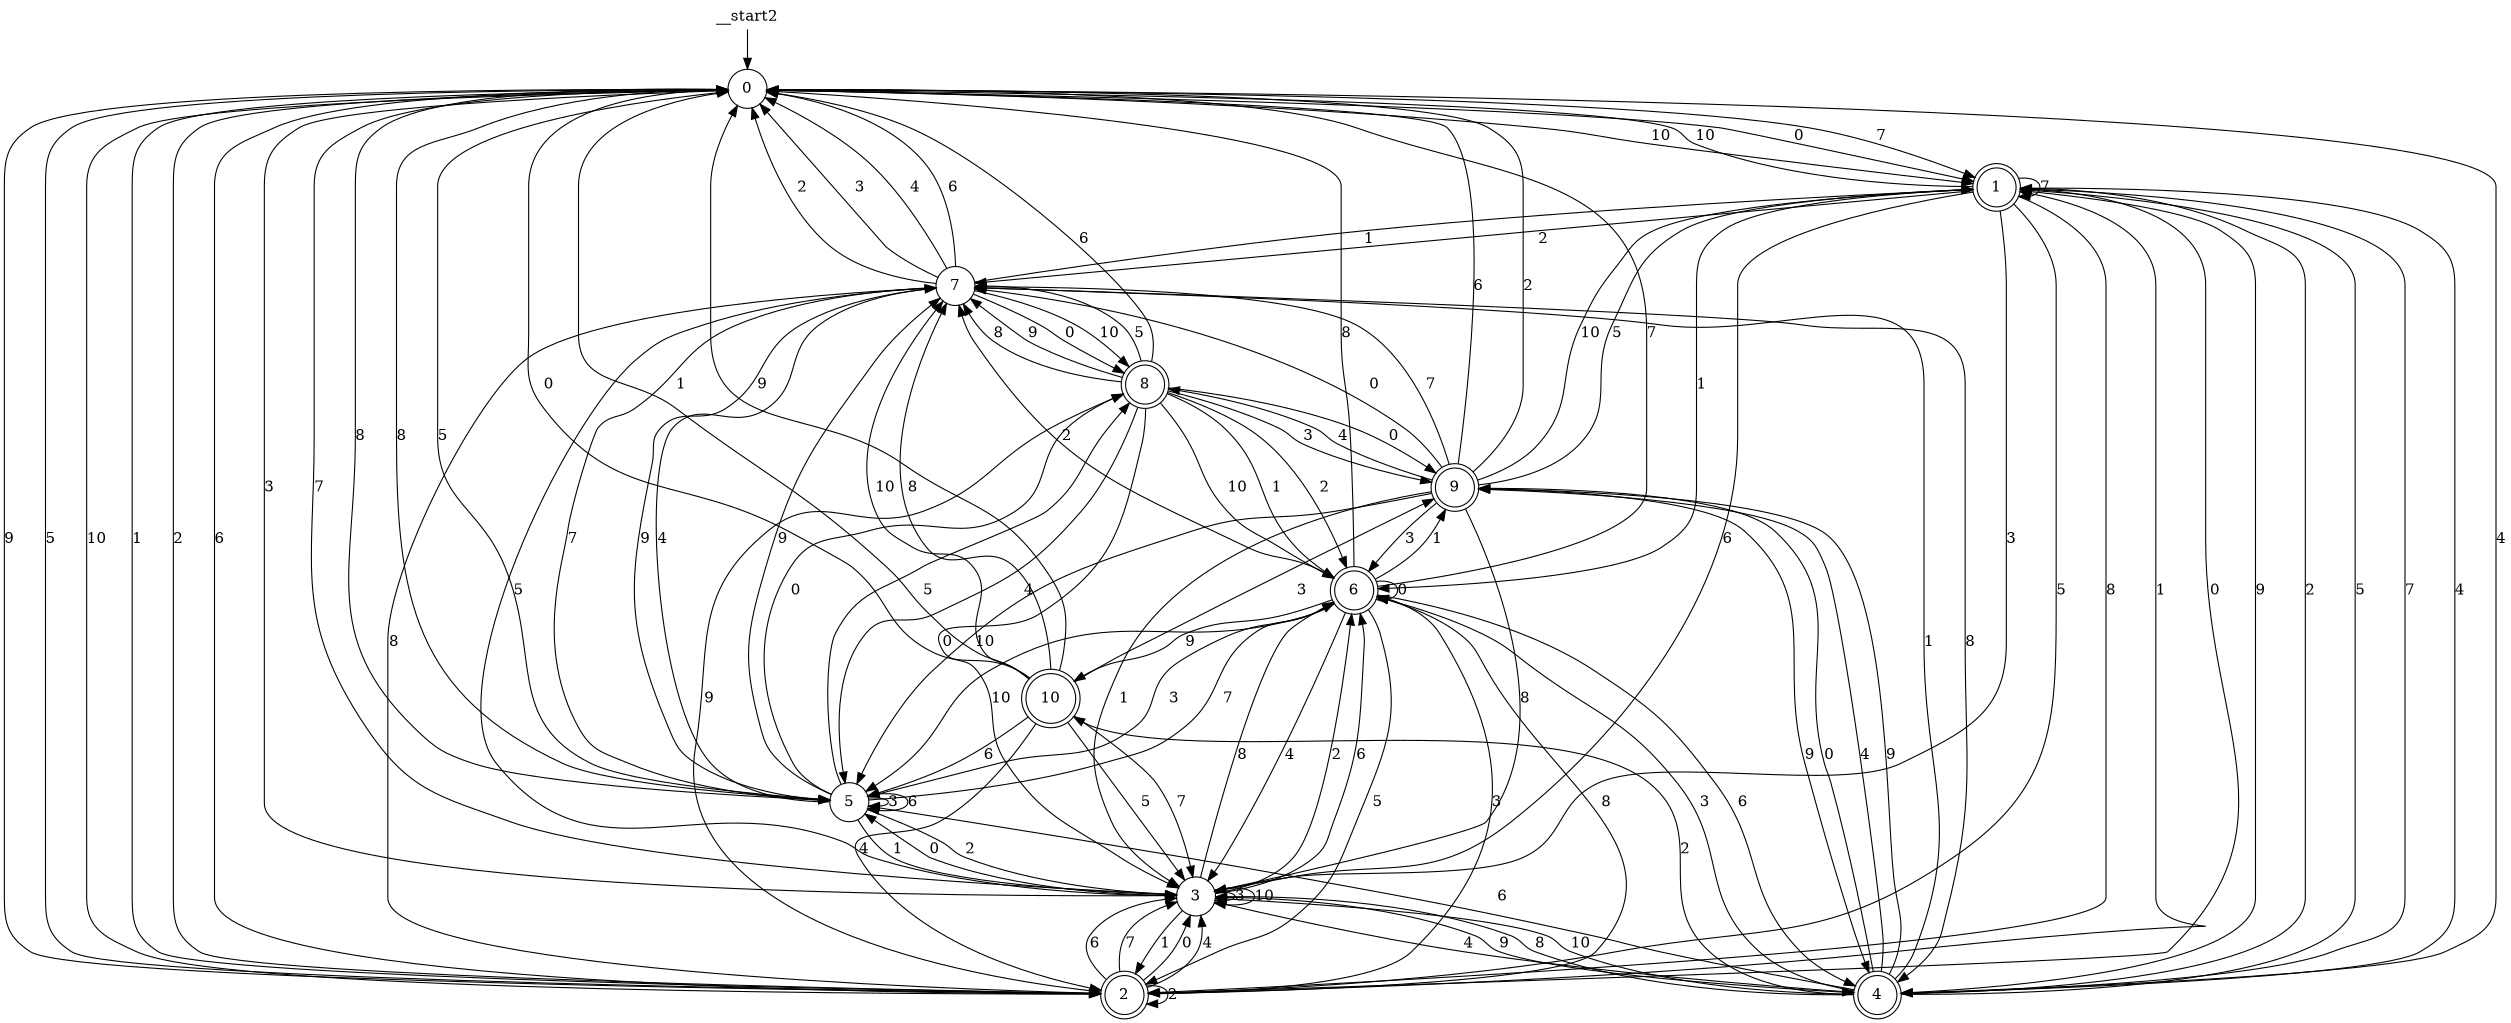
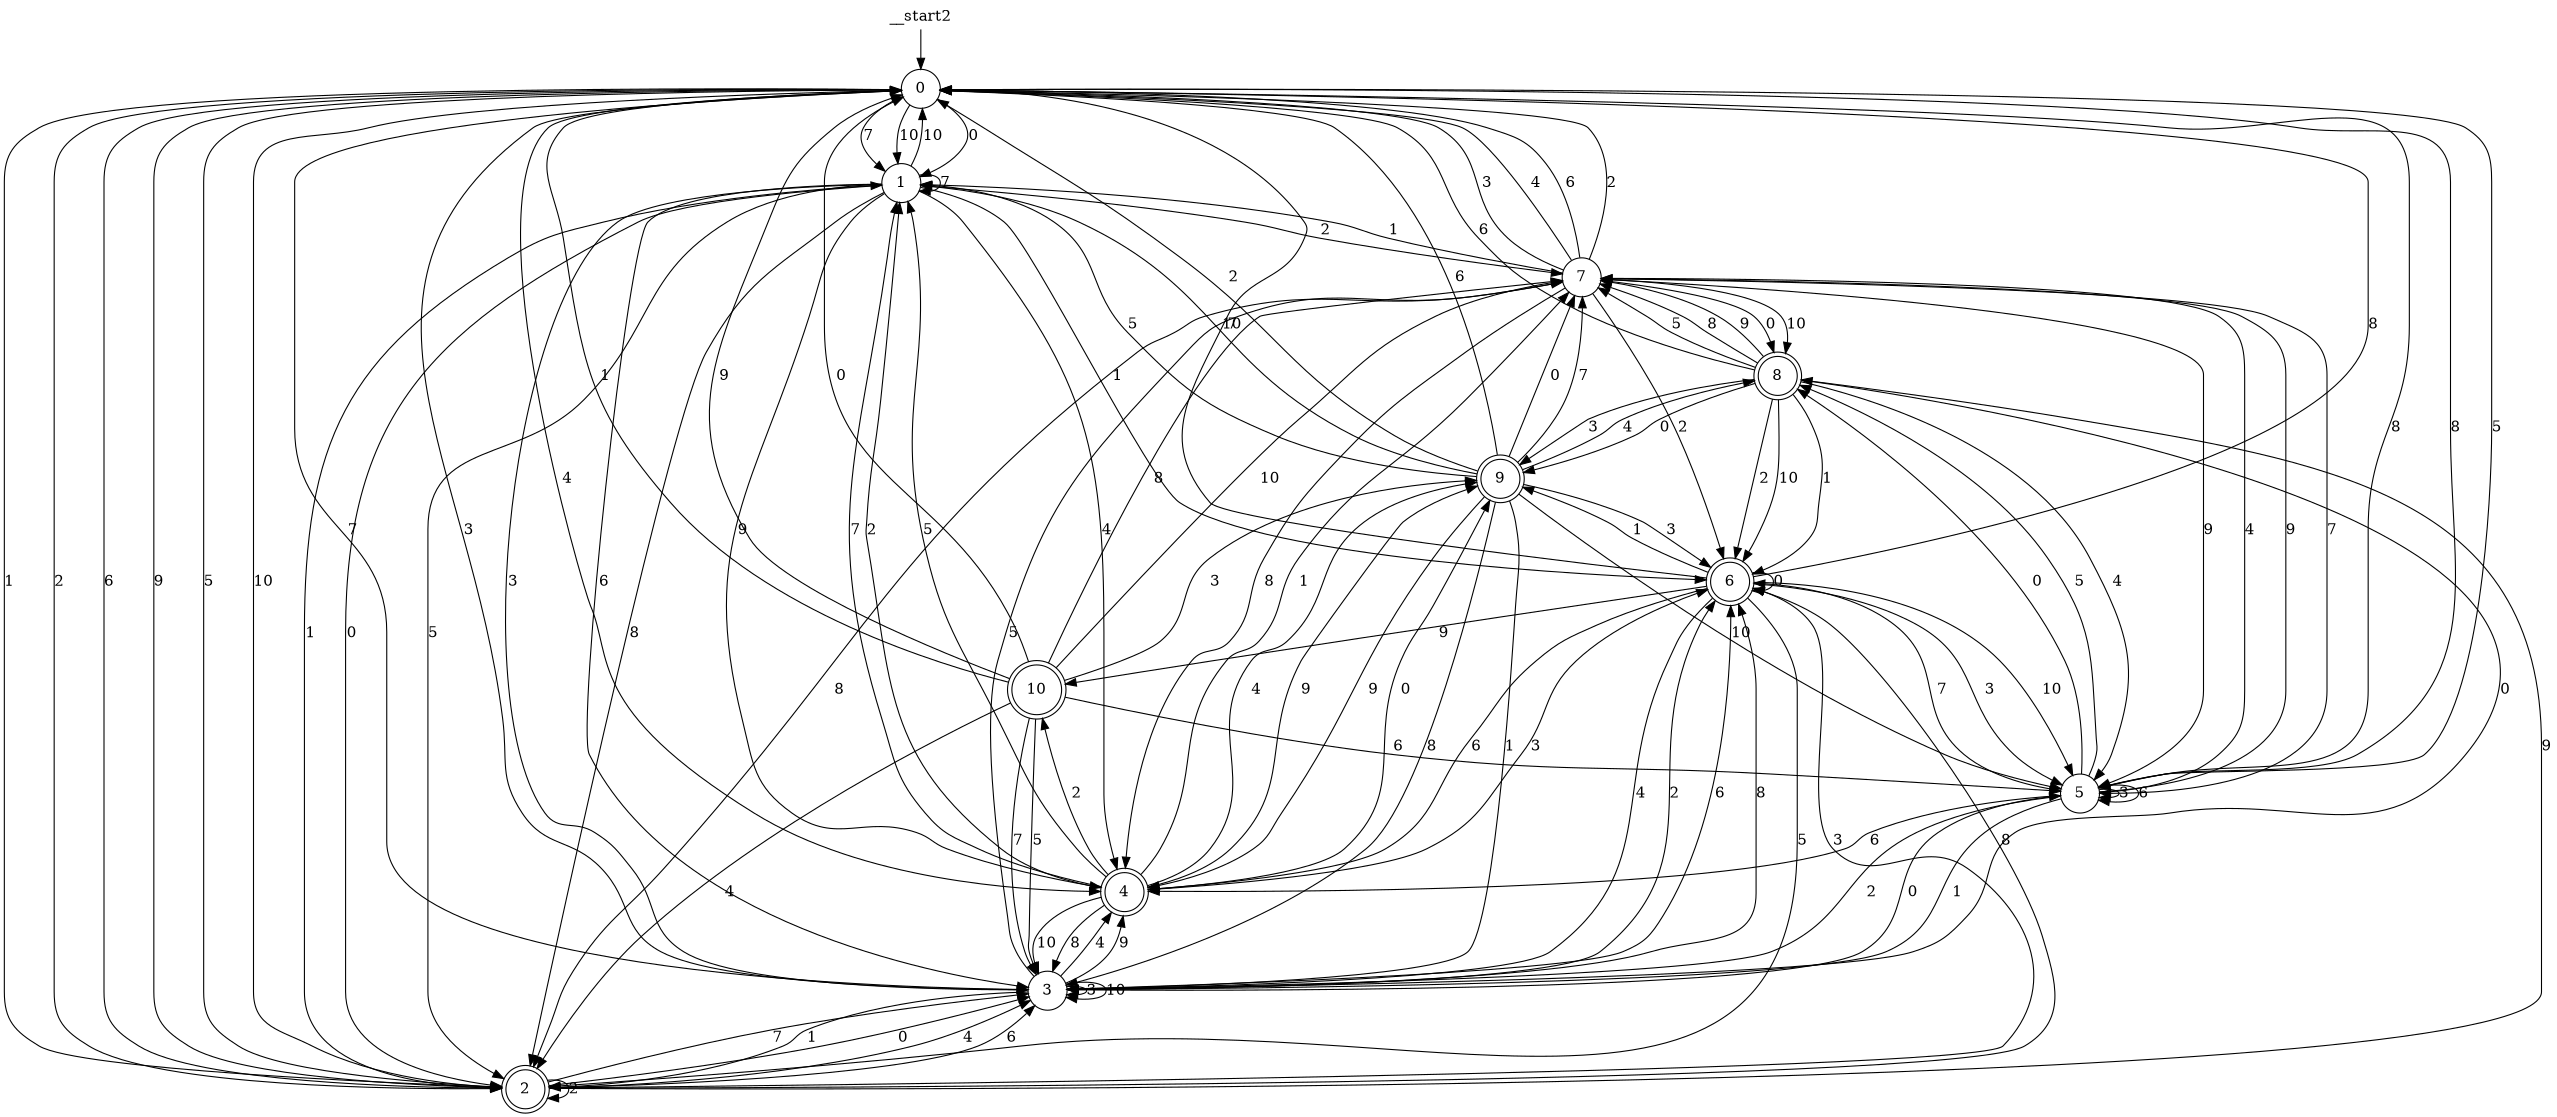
(1997, 187) -> (901, 183)
(1120, 484) -> (1672, 422)
(1368, 890) -> (1639, 878)
